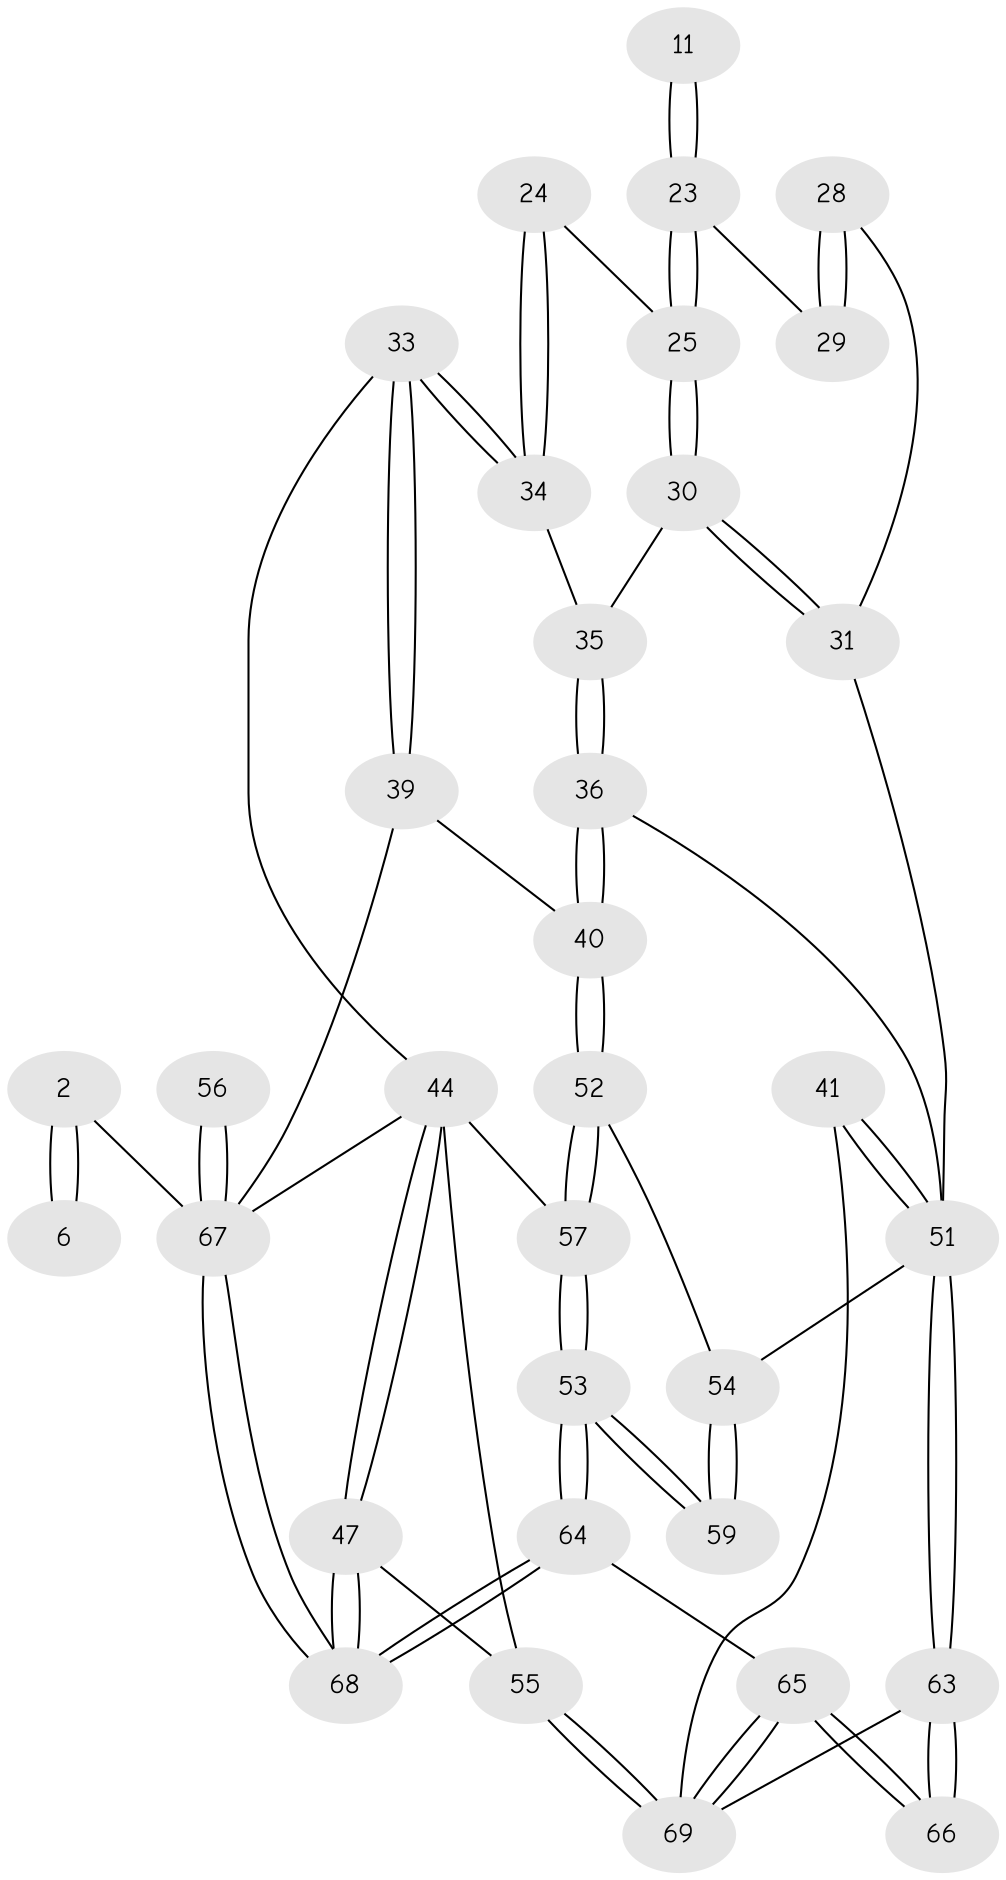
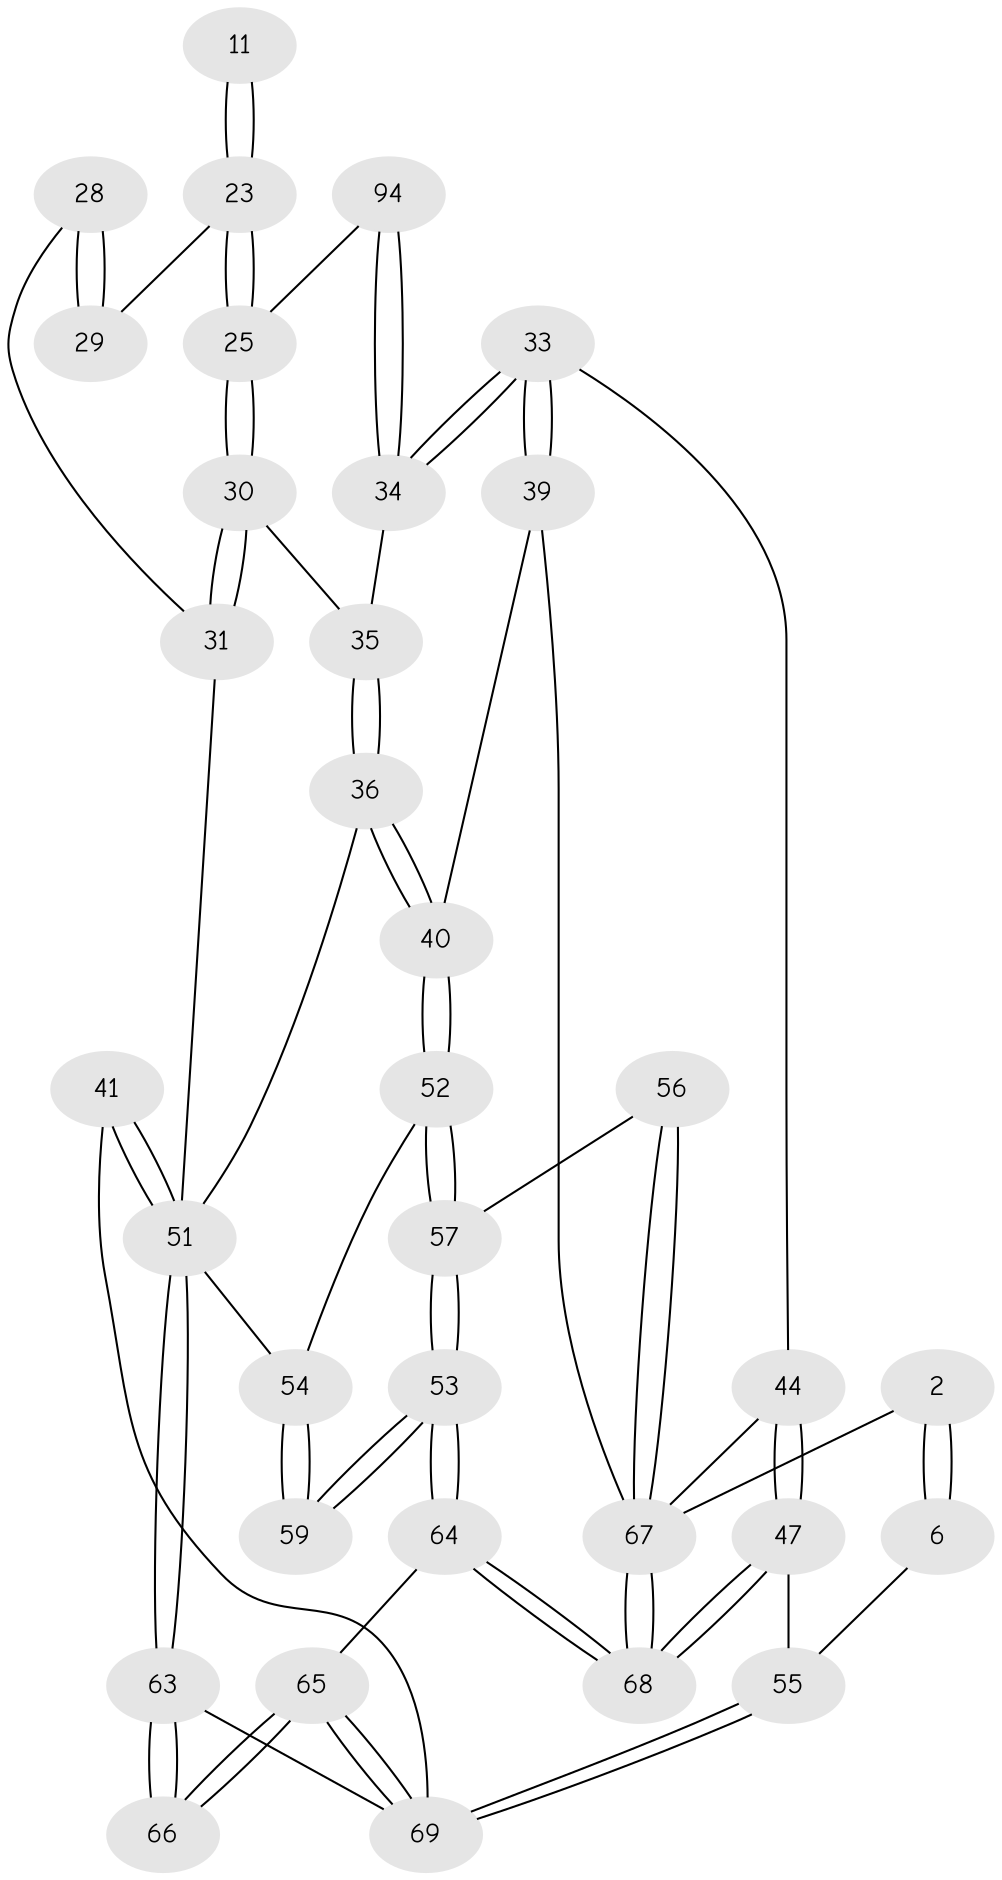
(534, 195) -> (389, 195)
(507, 1164) -> (573, 1154)
(471, 1389) -> (863, 1611)
